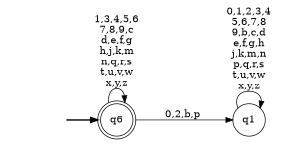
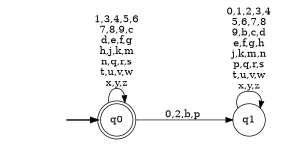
(117, 120) -> (117, 120)
